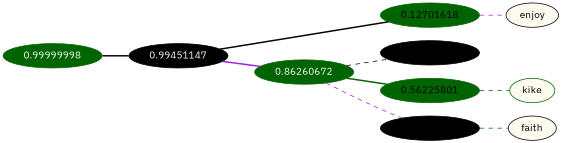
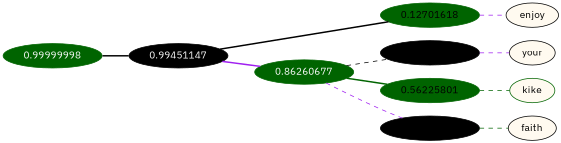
none -> (532, 53)
(304, 72) -> (304, 72)
